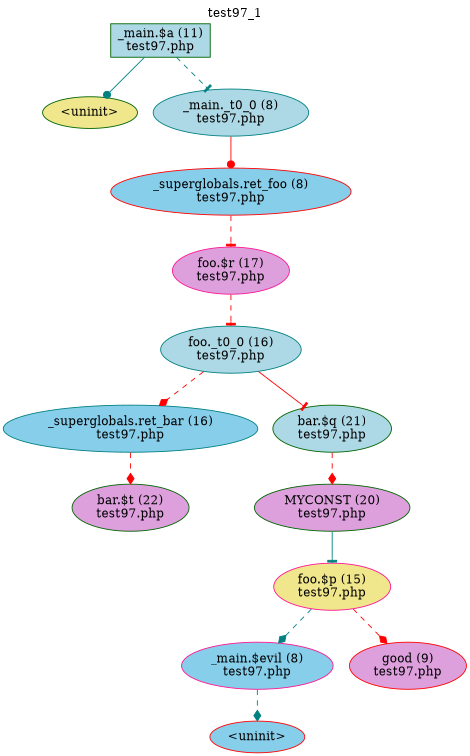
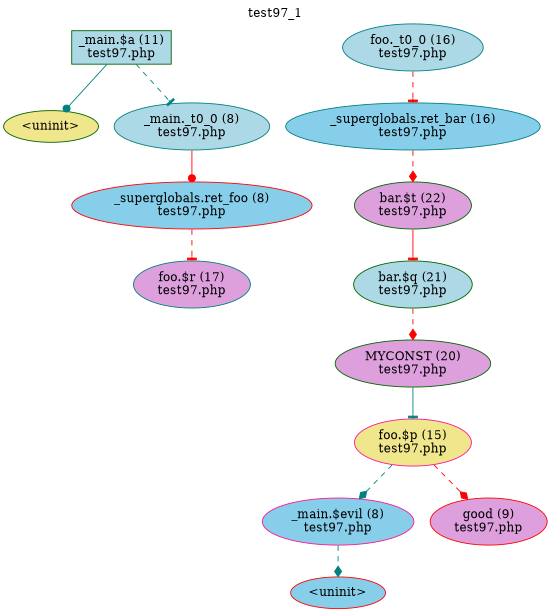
(231, 271) -> (192, 284)
(231, 308) -> none
(186, 385) -> (413, 85)
(280, 388) -> (413, 243)
